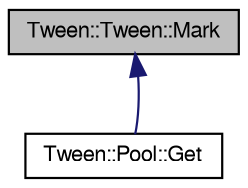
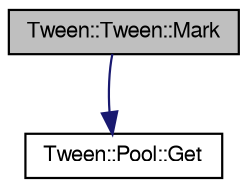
(138, 105) -> (109, 83)
